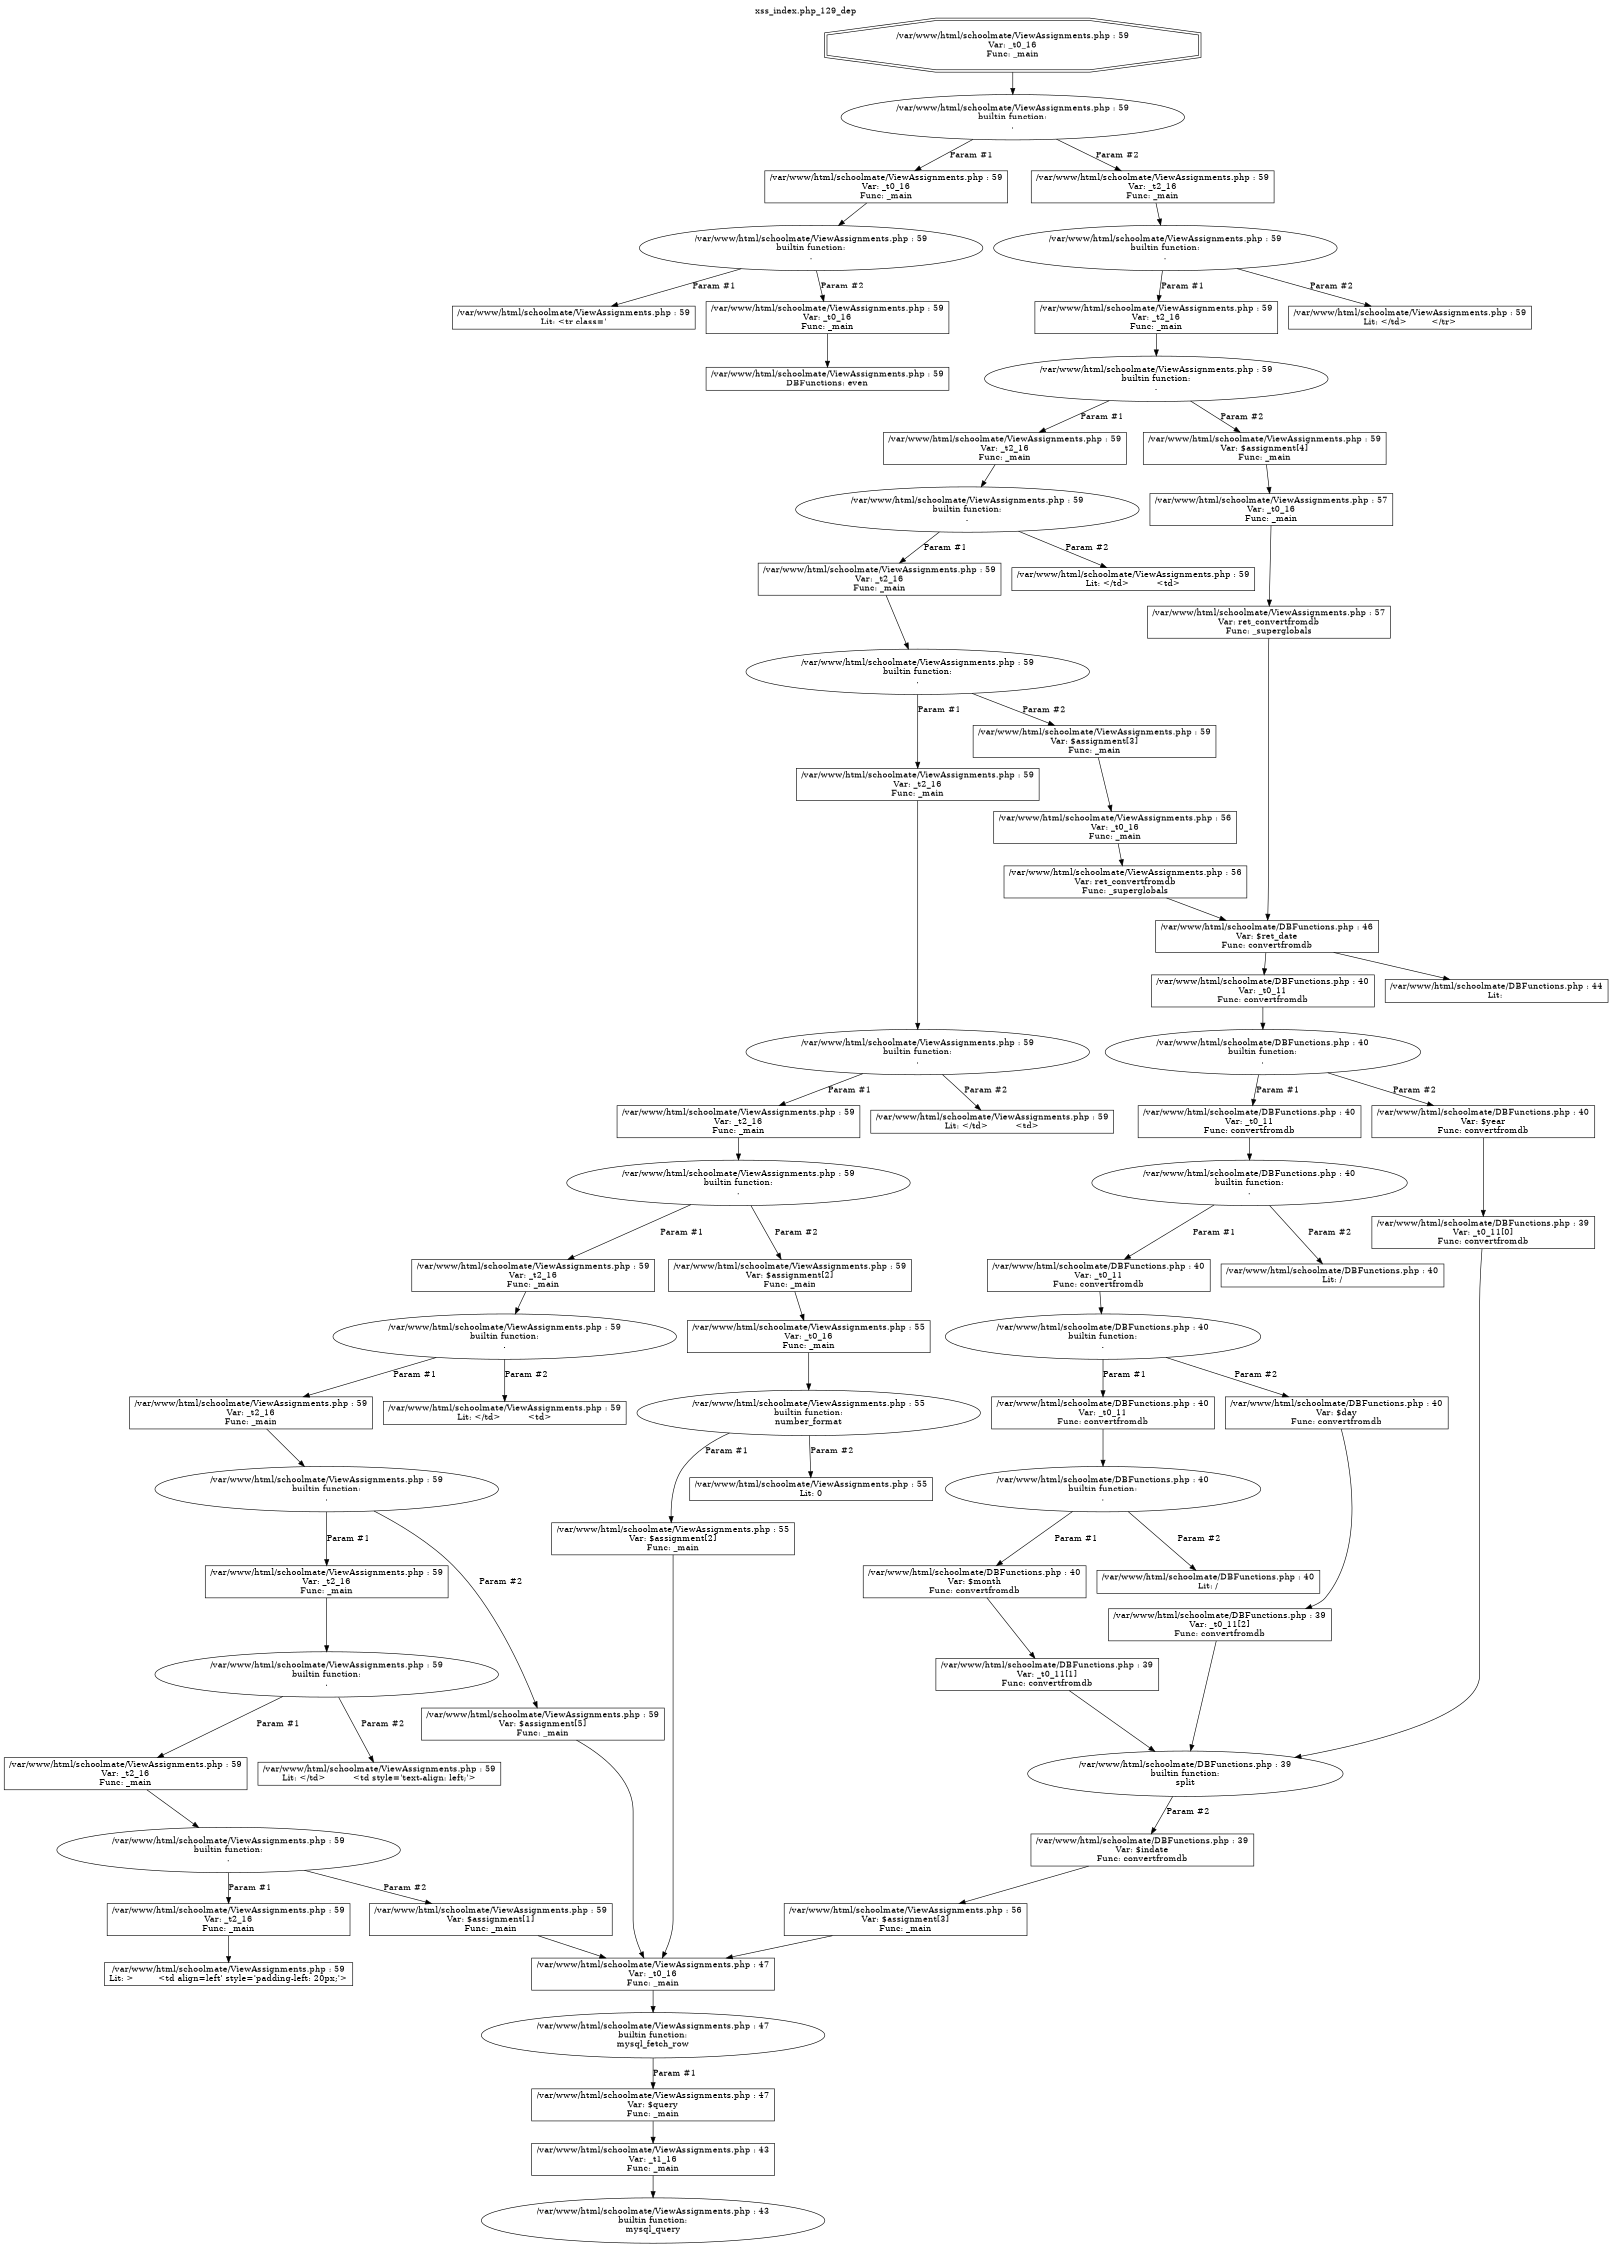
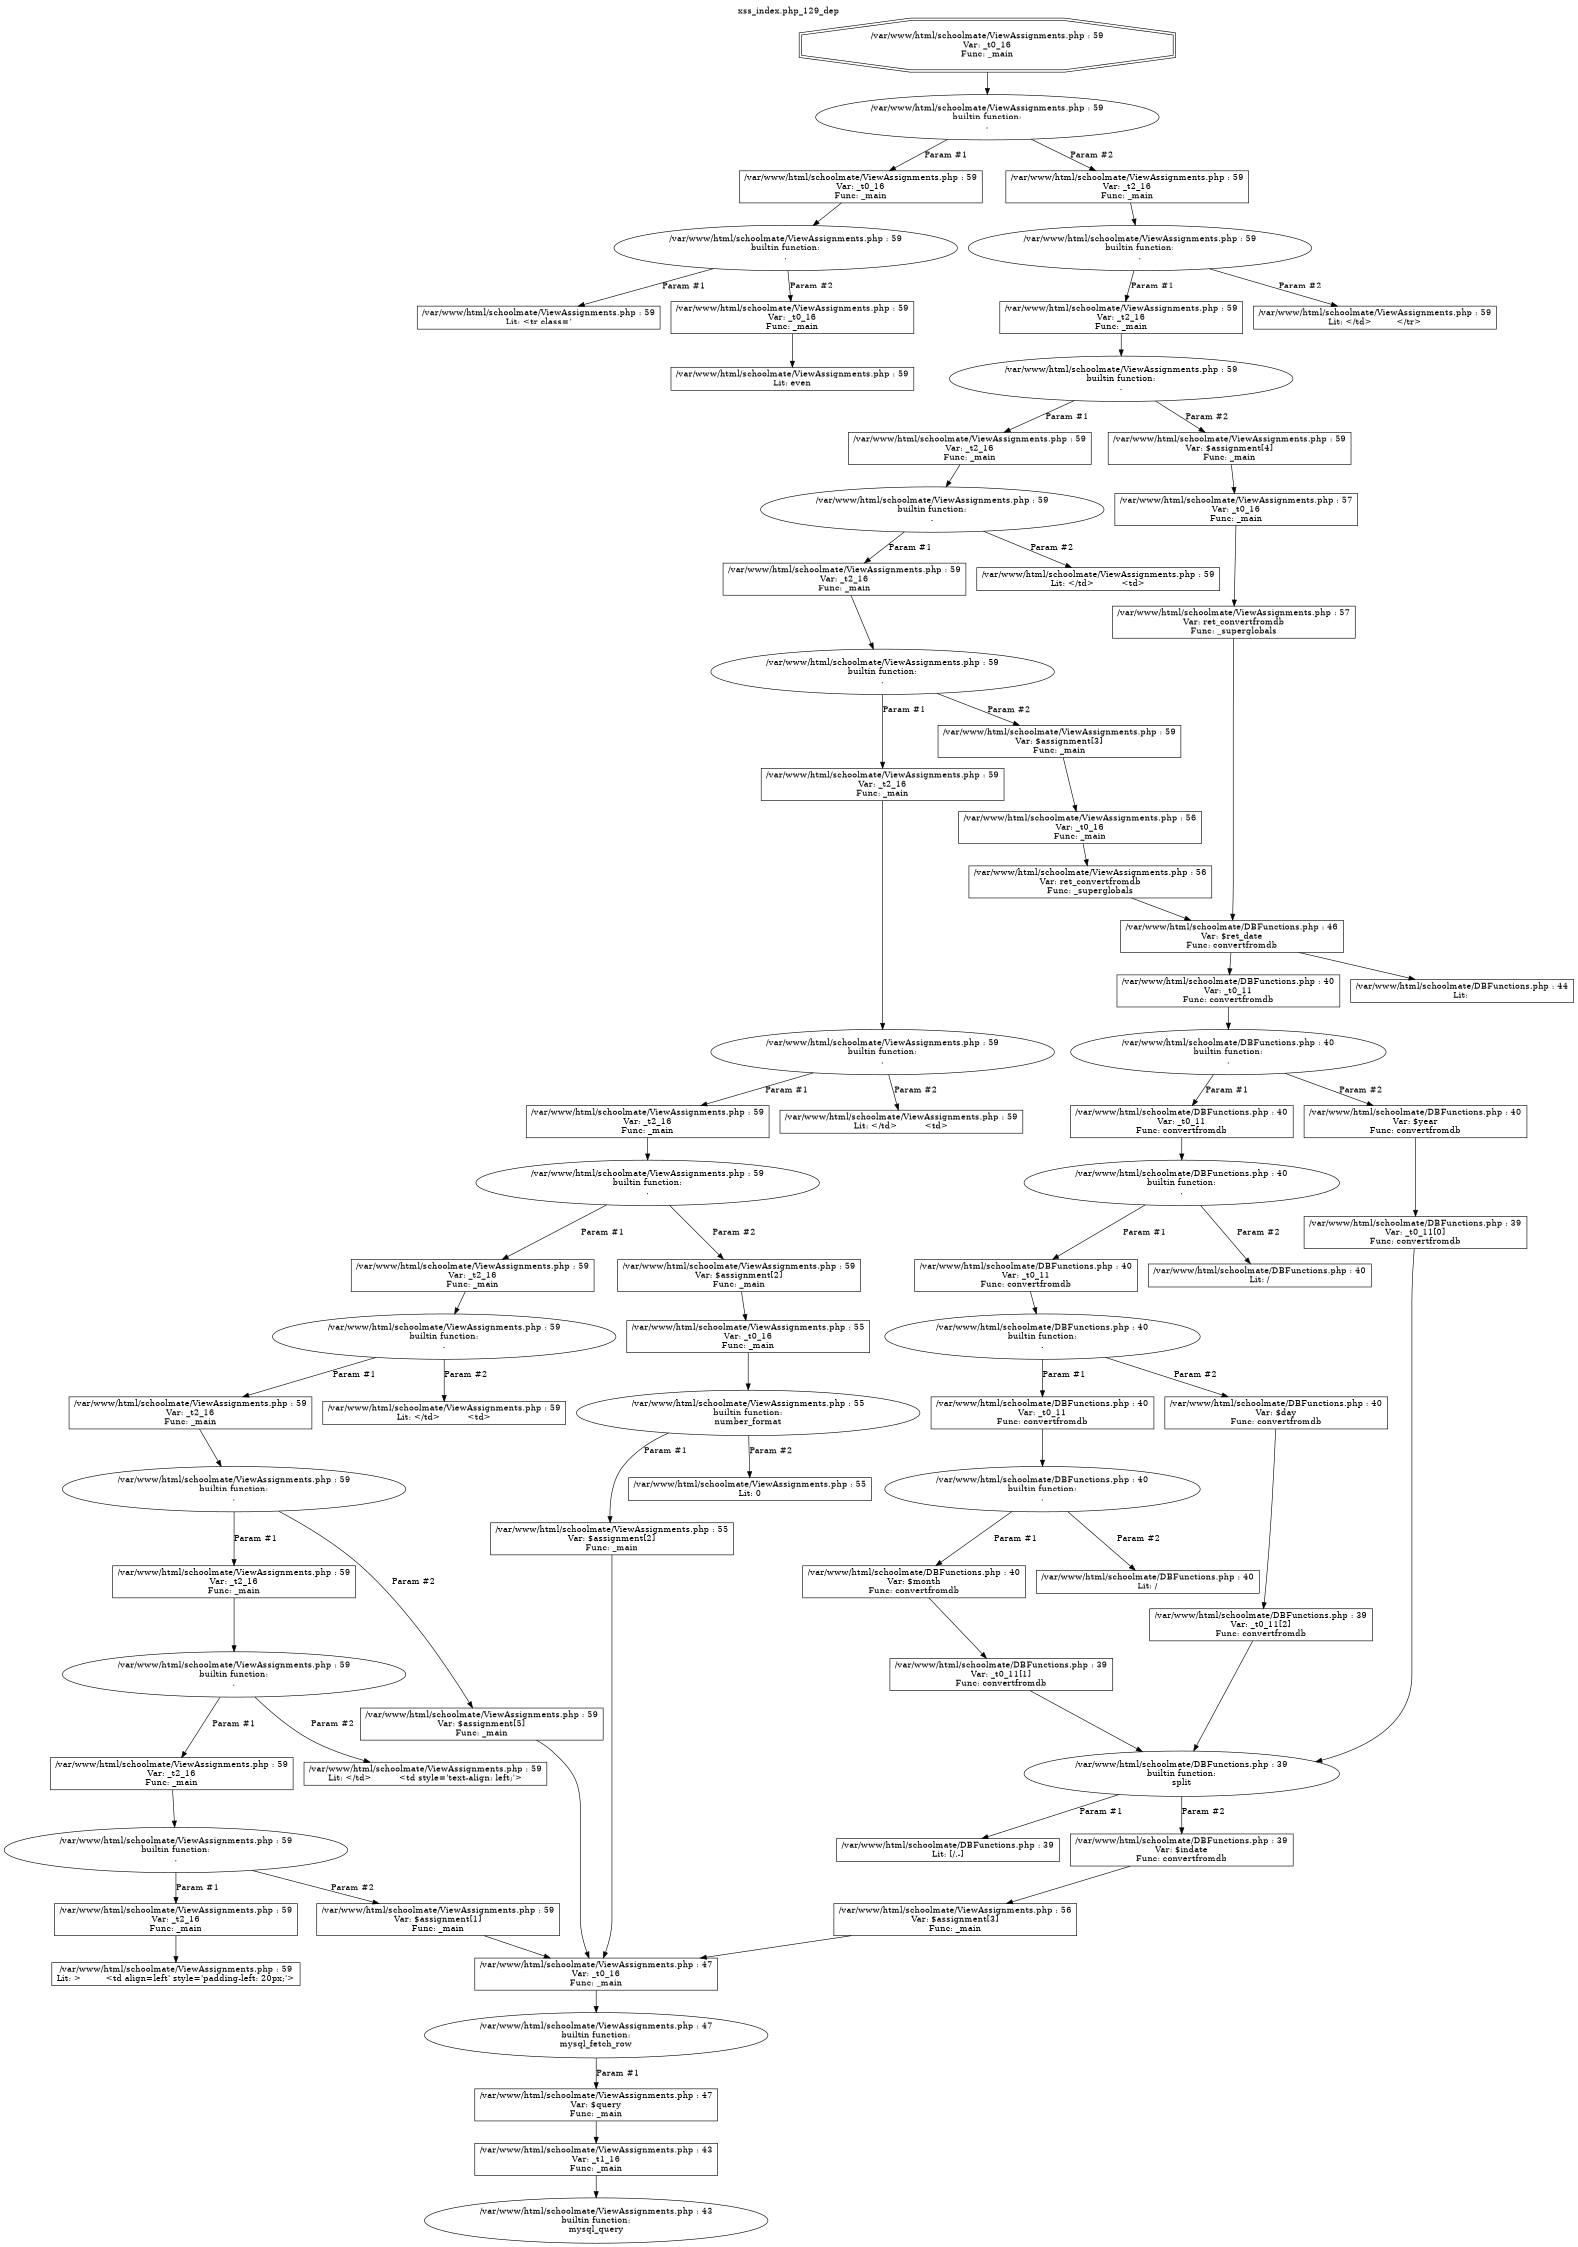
(827, 379) -> (792, 379)
none -> (948, 1850)
